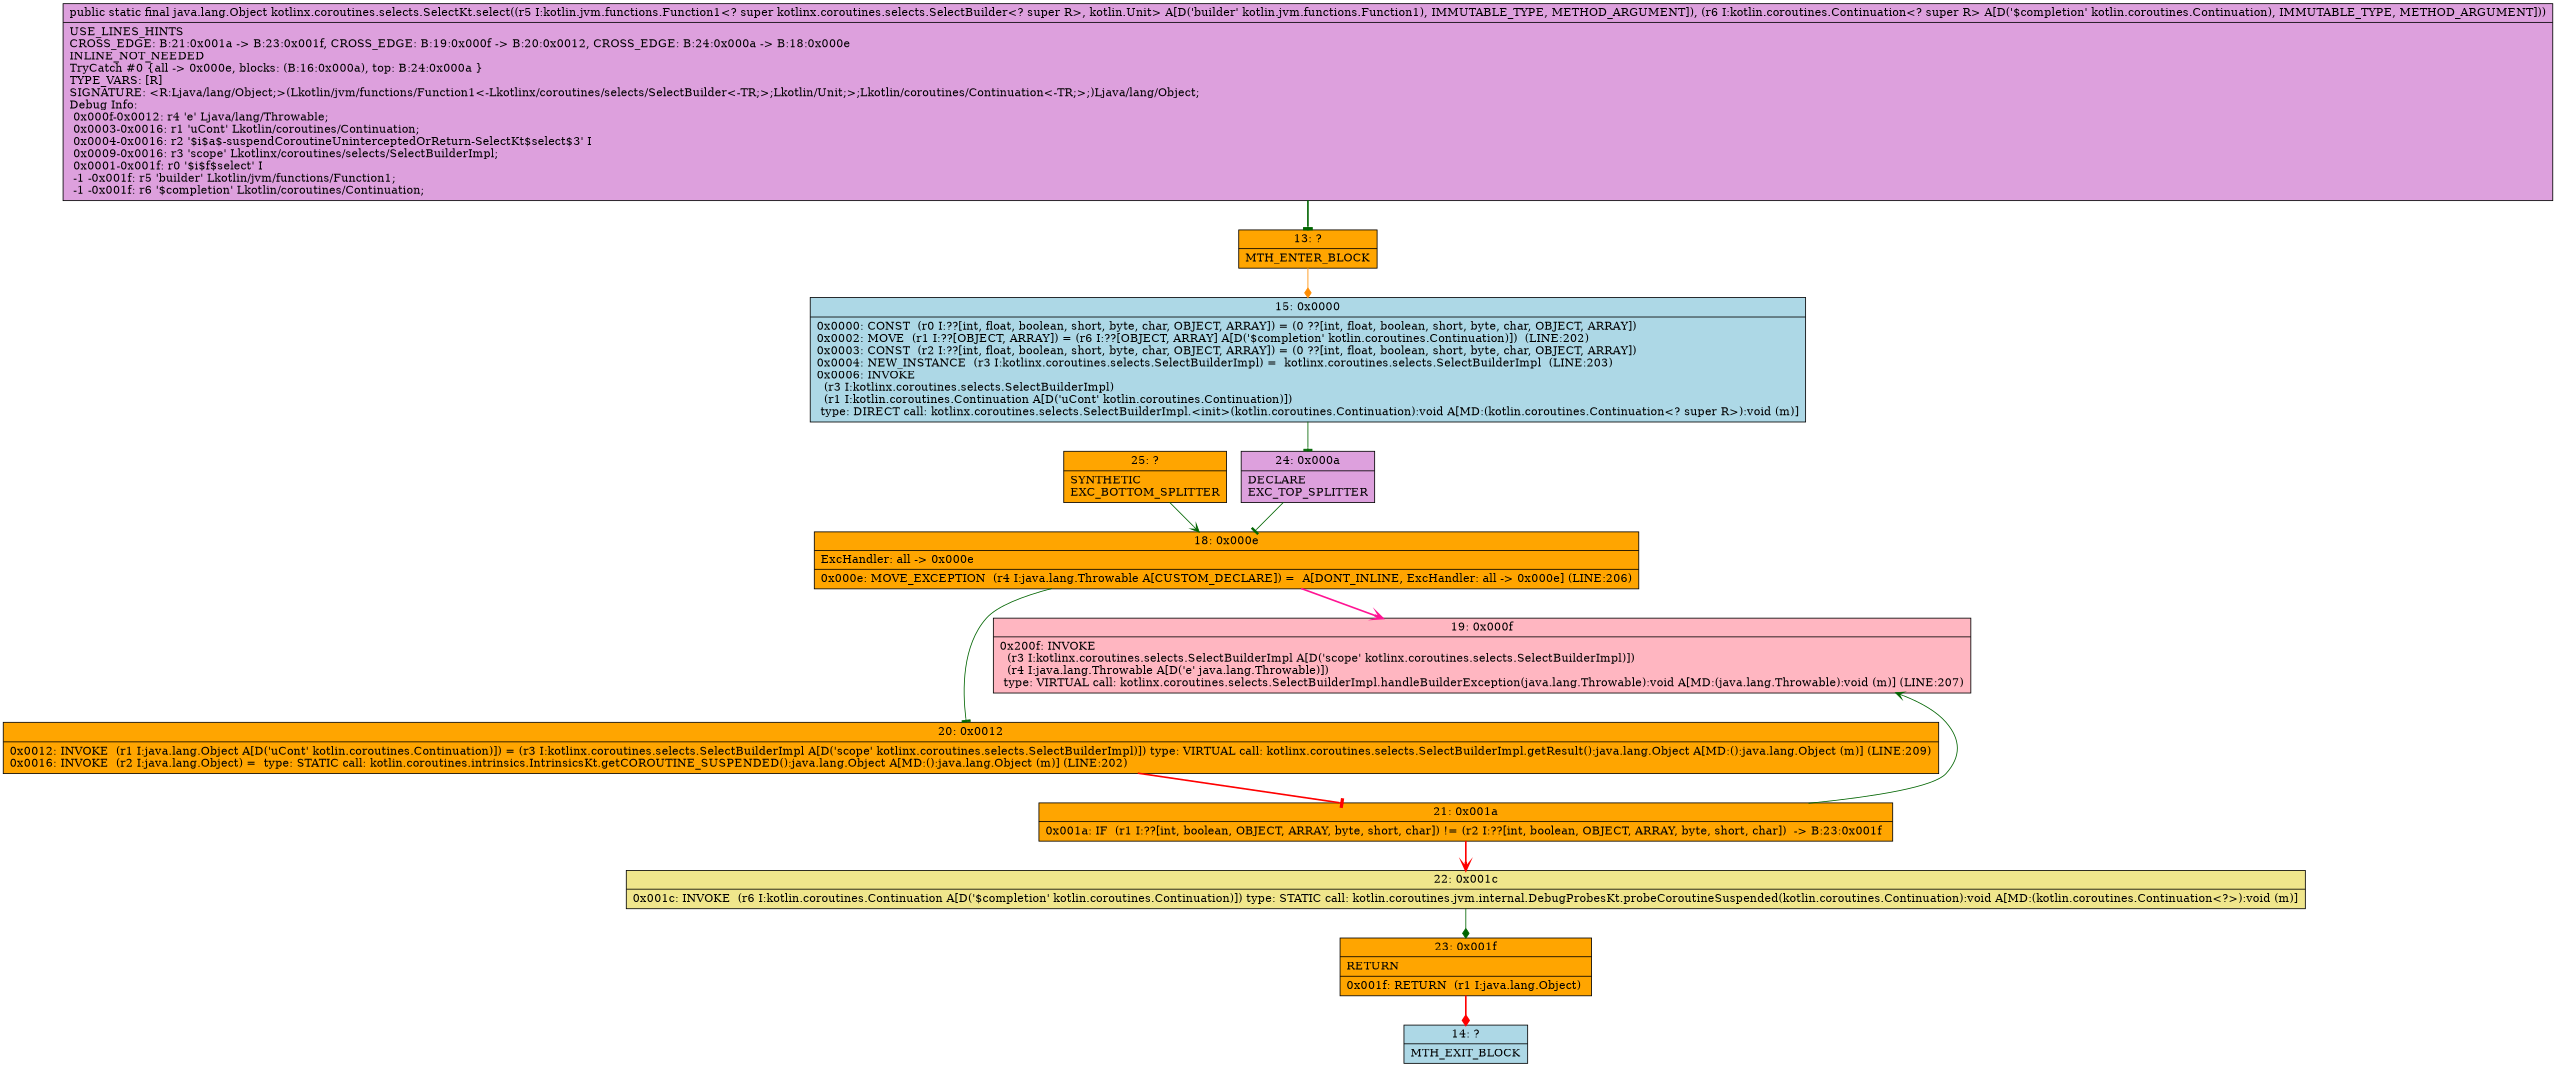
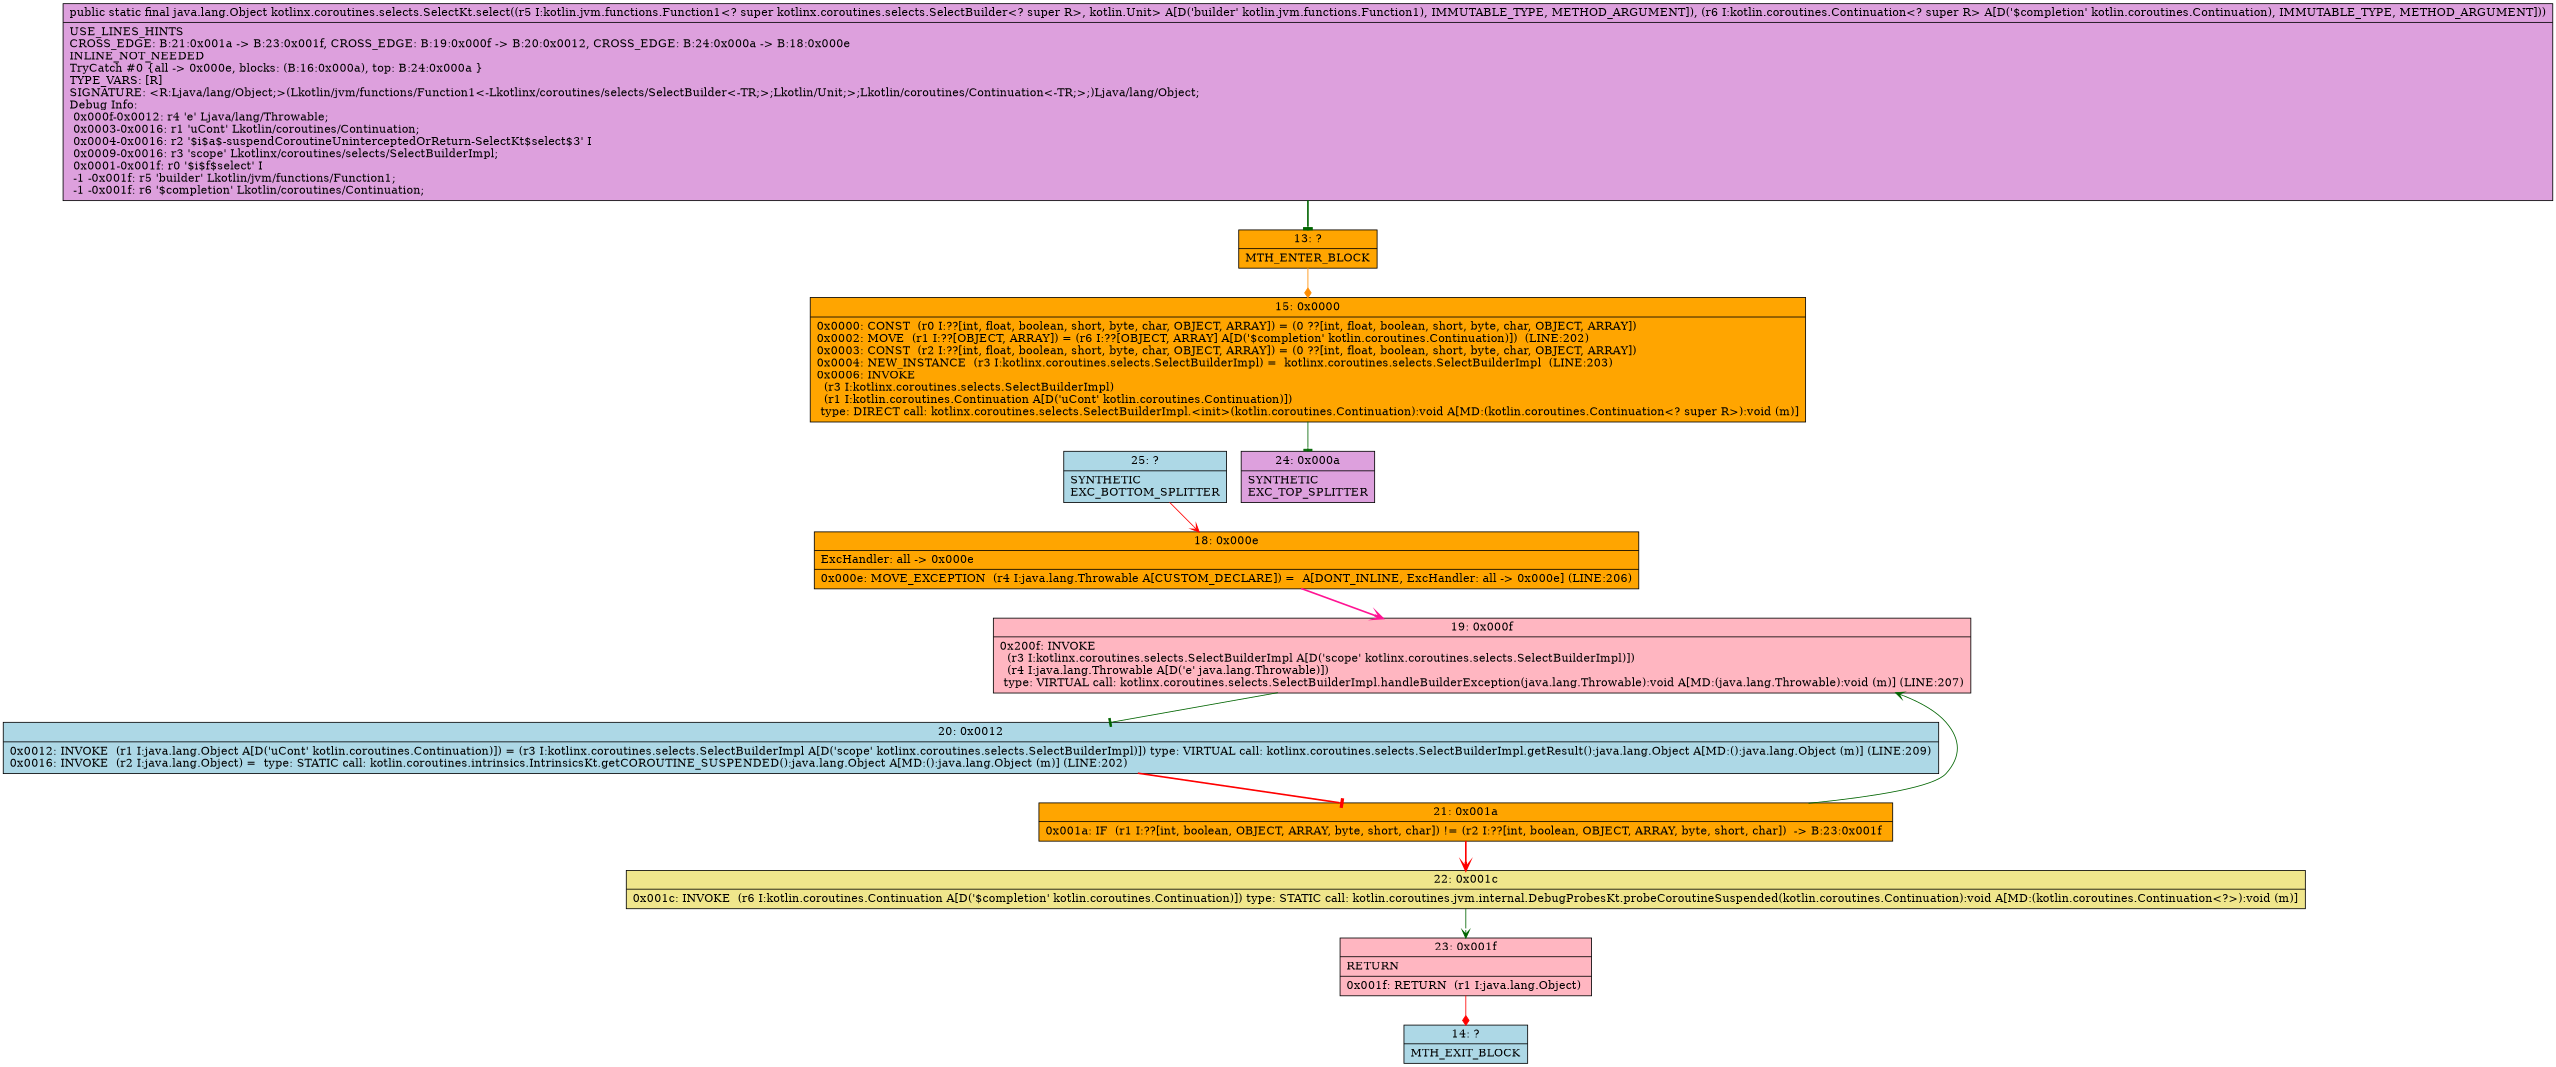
(1308, 360) -> (1308, 360)
(1145, 477) -> (1145, 477)
(1277, 480) -> (1284, 480)
(1182, 514) -> (1182, 514)
(1270, 516) -> none
(977, 632) -> (1195, 707)
(971, 748) -> (971, 748)
(1466, 918) -> (1466, 918)
(1466, 967) -> (1466, 967)
(1466, 1005) -> (1466, 1005)
